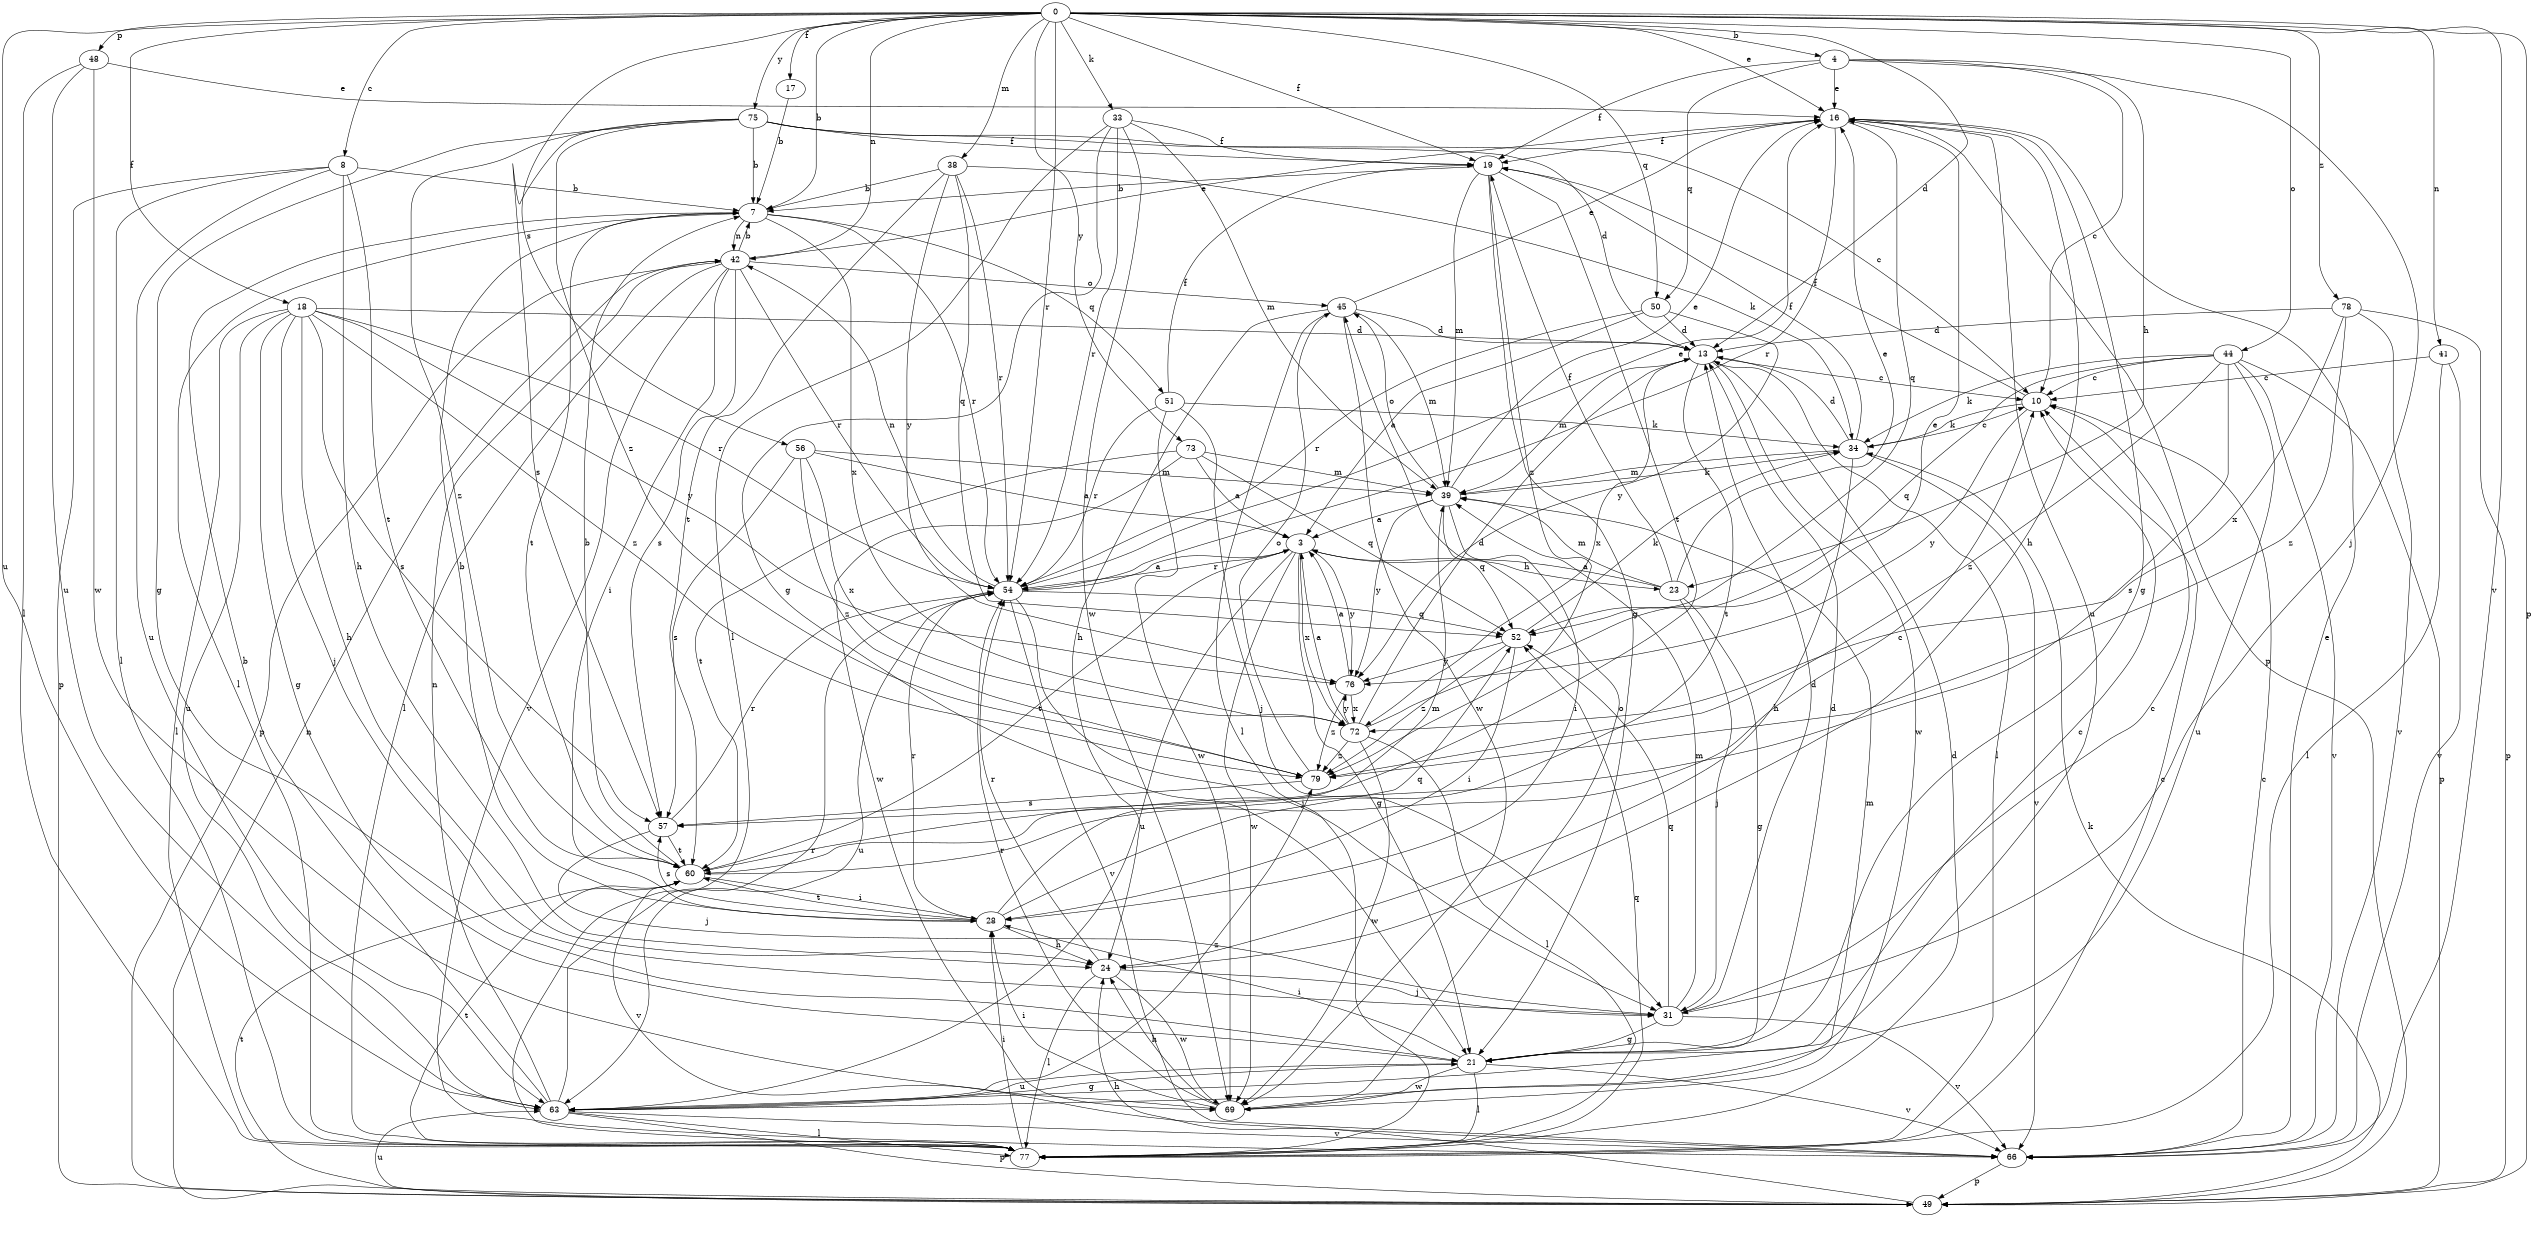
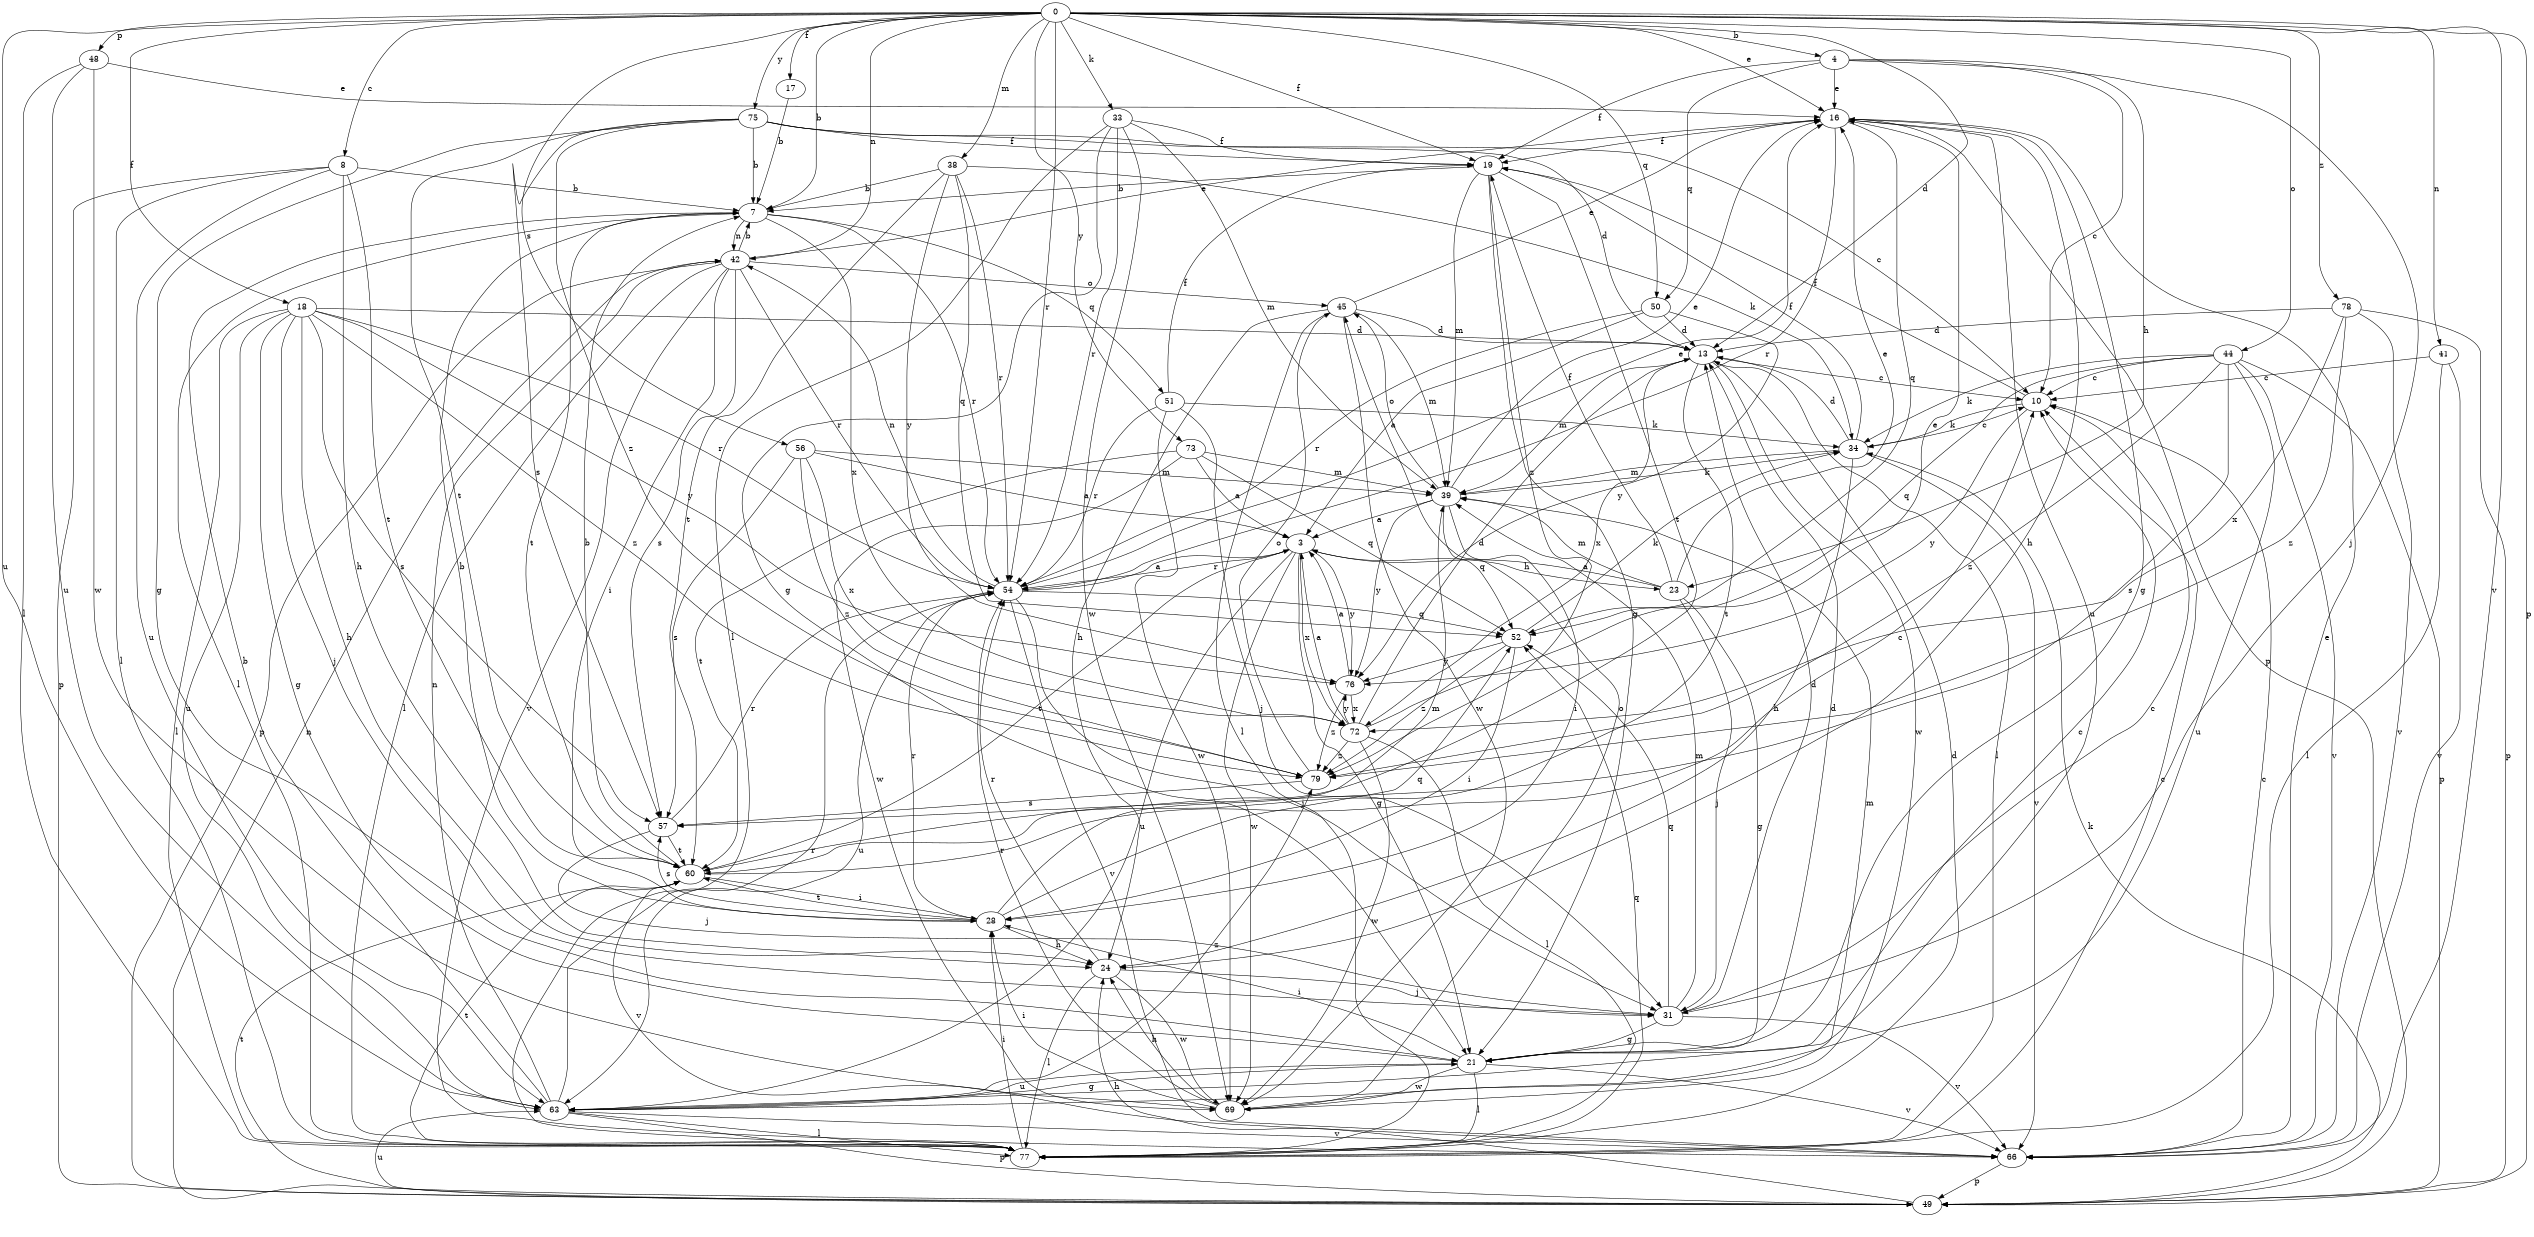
(460, 496) -> (460, 496)
